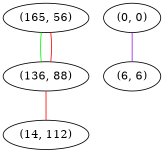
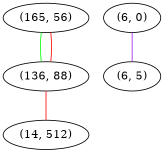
(132, 18) -> (132, 18)
(132, 76) -> (132, 76)
(46, 135) -> (46, 135)
